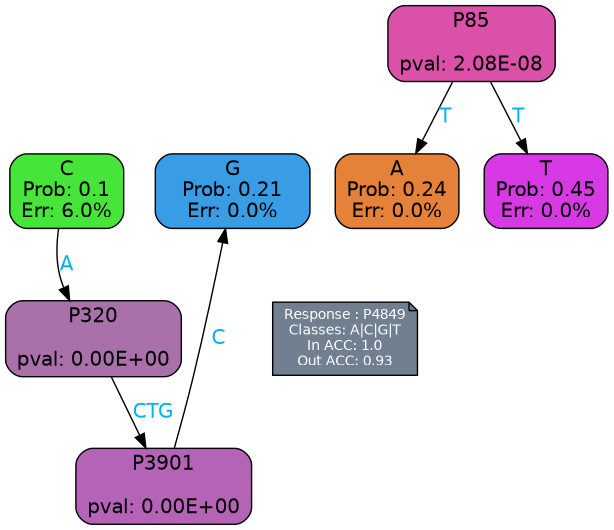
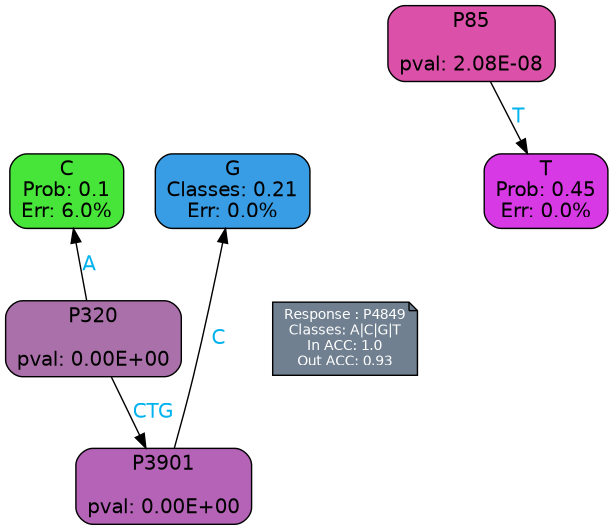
(233, 191) -> (233, 191)
(397, 191) -> none
(57, 258) -> (81, 272)
